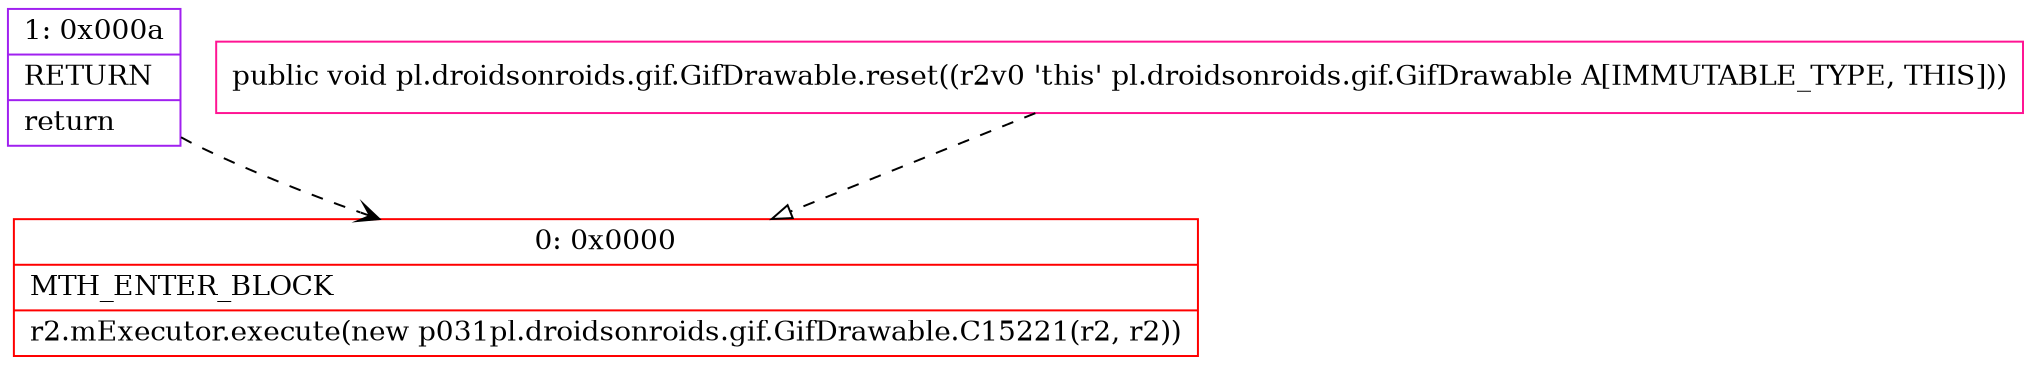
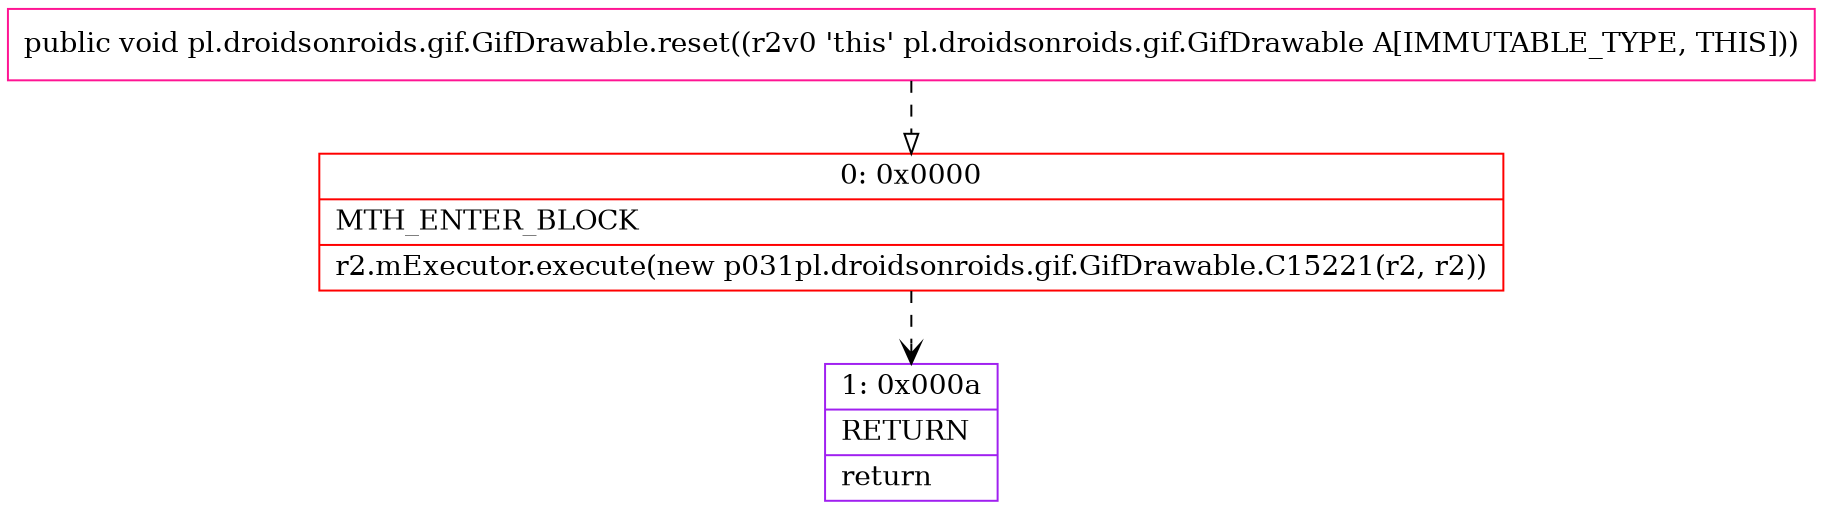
(269, 178) -> (911, 317)
